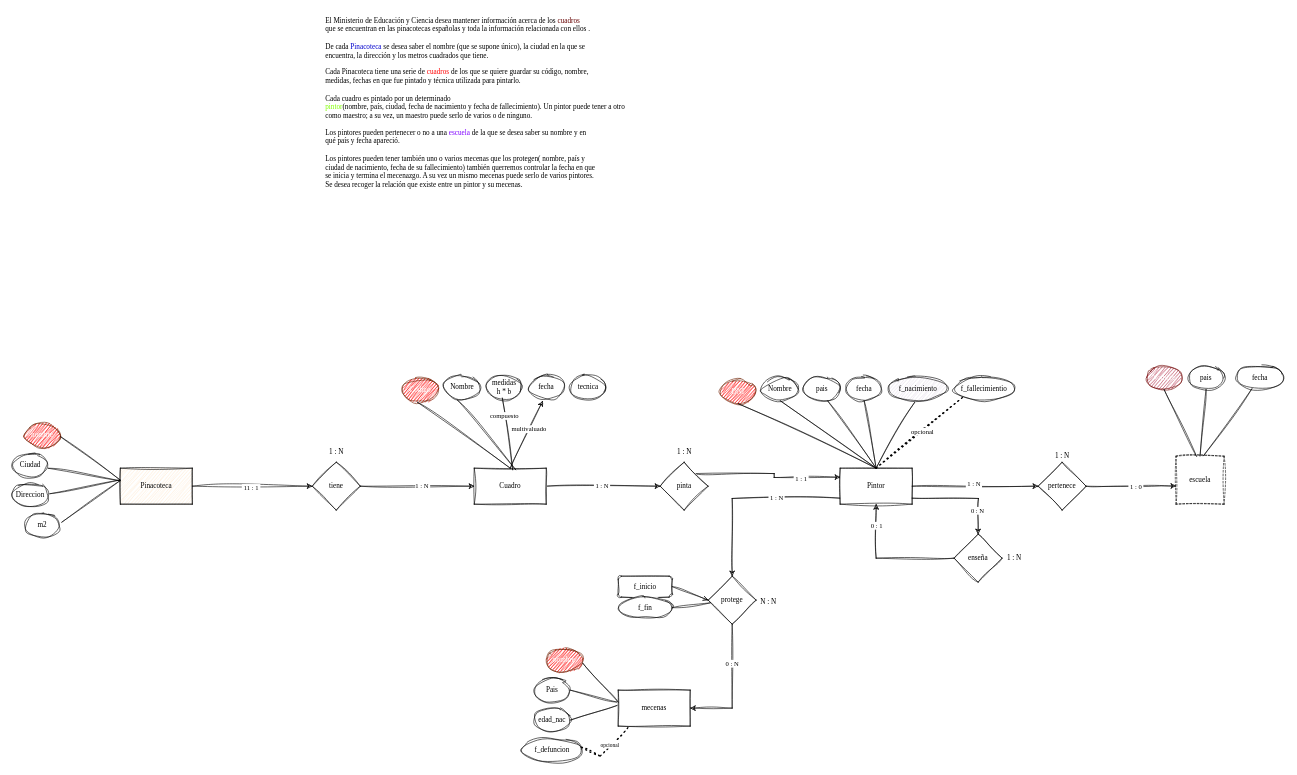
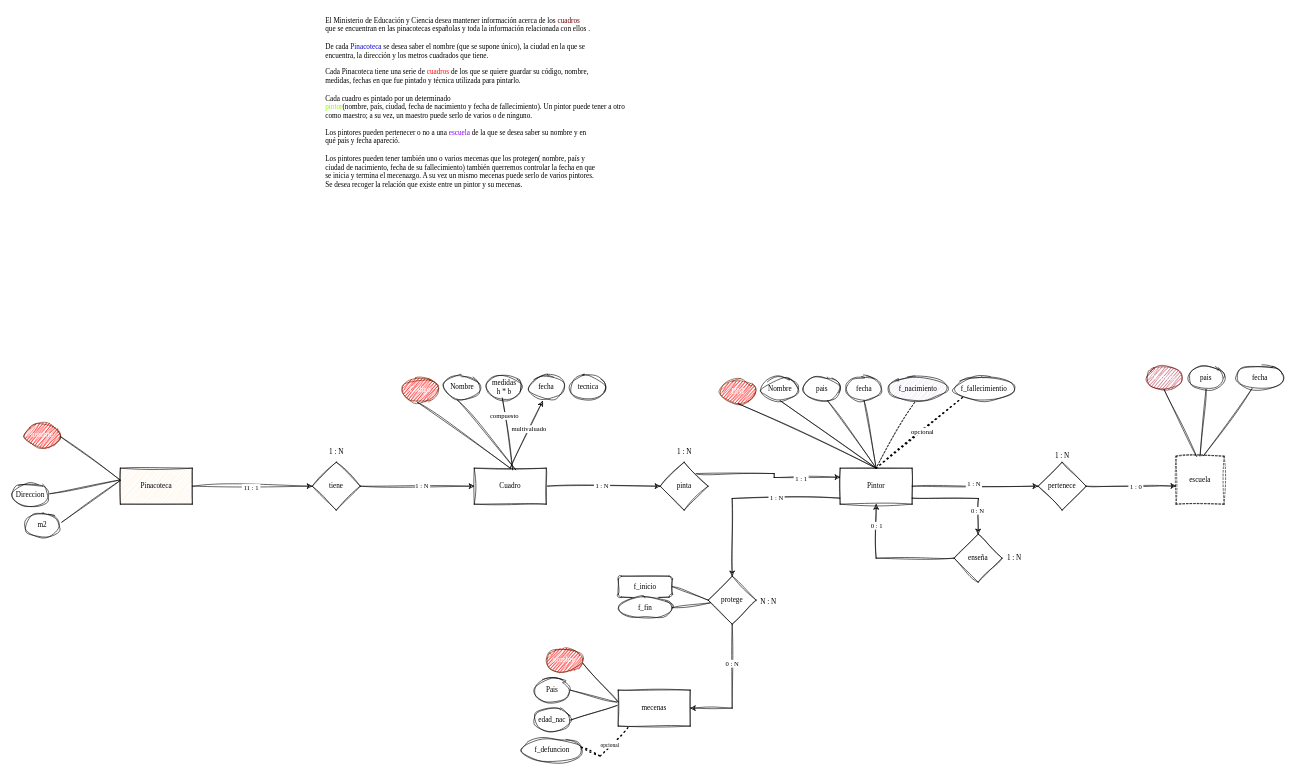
(906, 417) -> (906, 417)
(30, 465) -> none
(81, 474) -> none
(704, 599) -> (705, 599)
